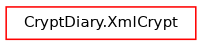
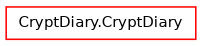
(101, 23) -> (101, 23)
